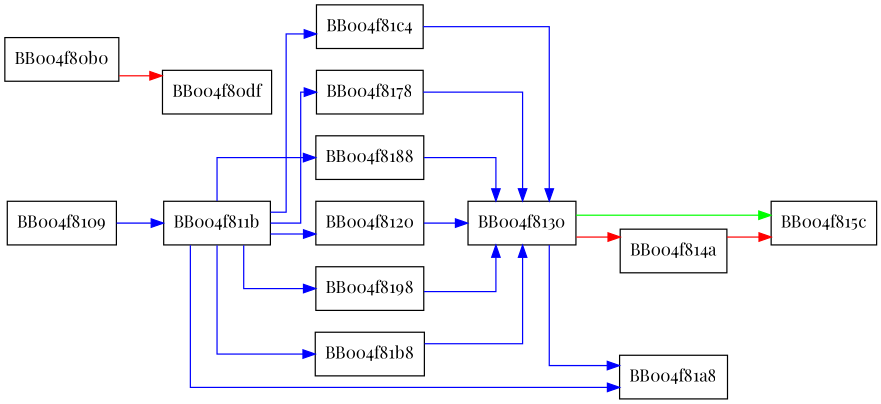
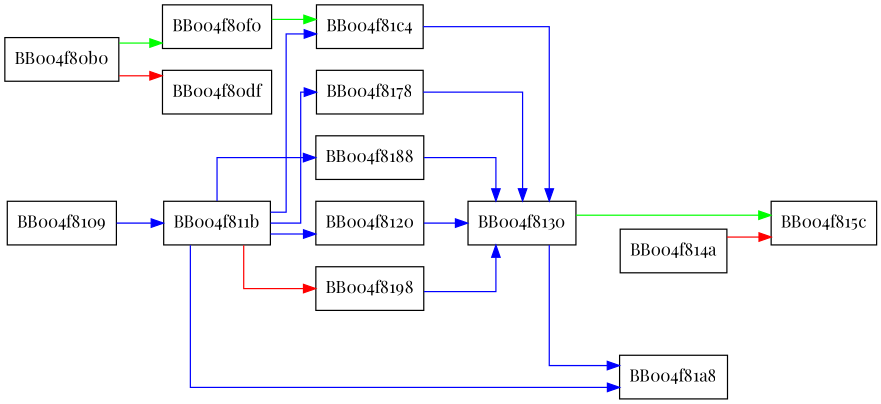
none -> (217, 27)
(592, 237) -> none
(252, 289) -> (252, 289)
(370, 354) -> none
